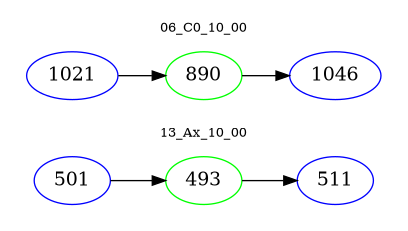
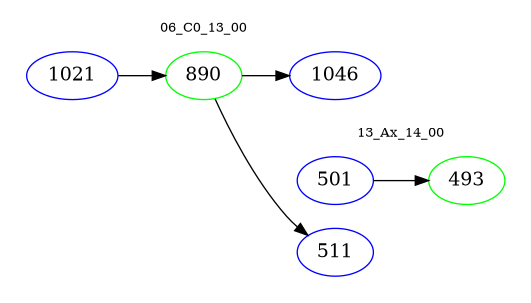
(204, 29) -> (204, 29)
(204, 133) -> (401, 133)
(263, 181) -> (251, 167)
